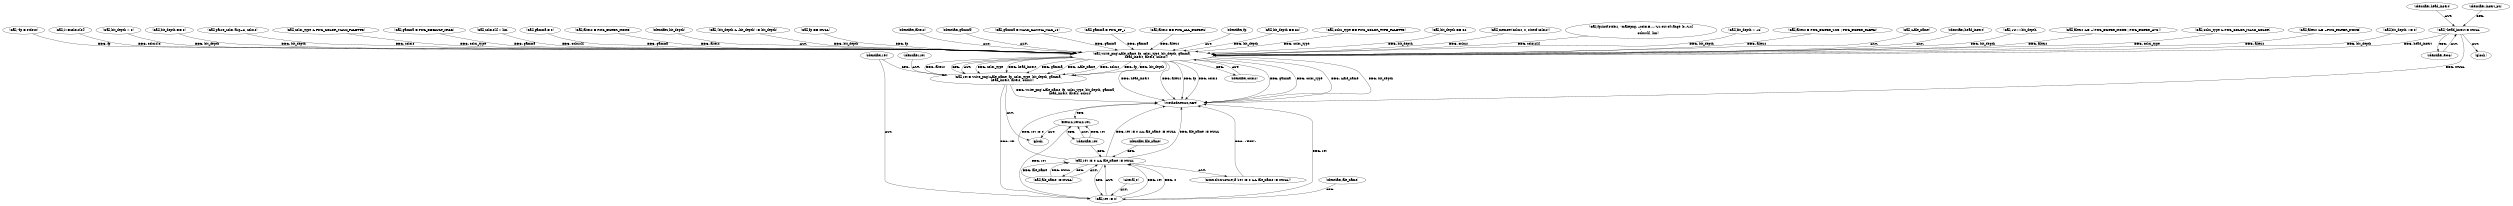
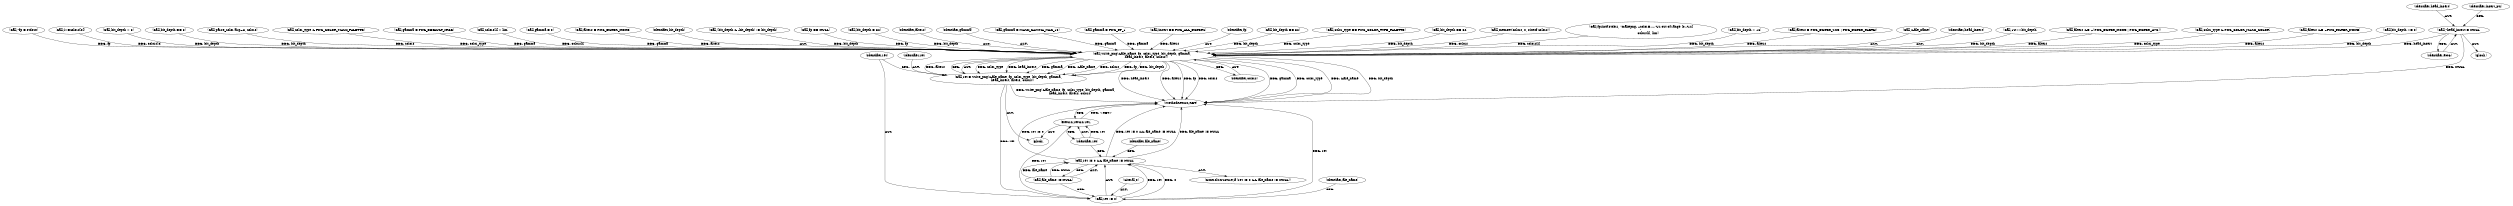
none -> (865, 30)
(1178, 30) -> (1178, 30)
(1235, 131) -> (1113, 107)
(1095, 179) -> (1076, 191)
